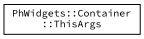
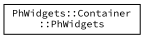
(72, 19) -> (72, 19)
